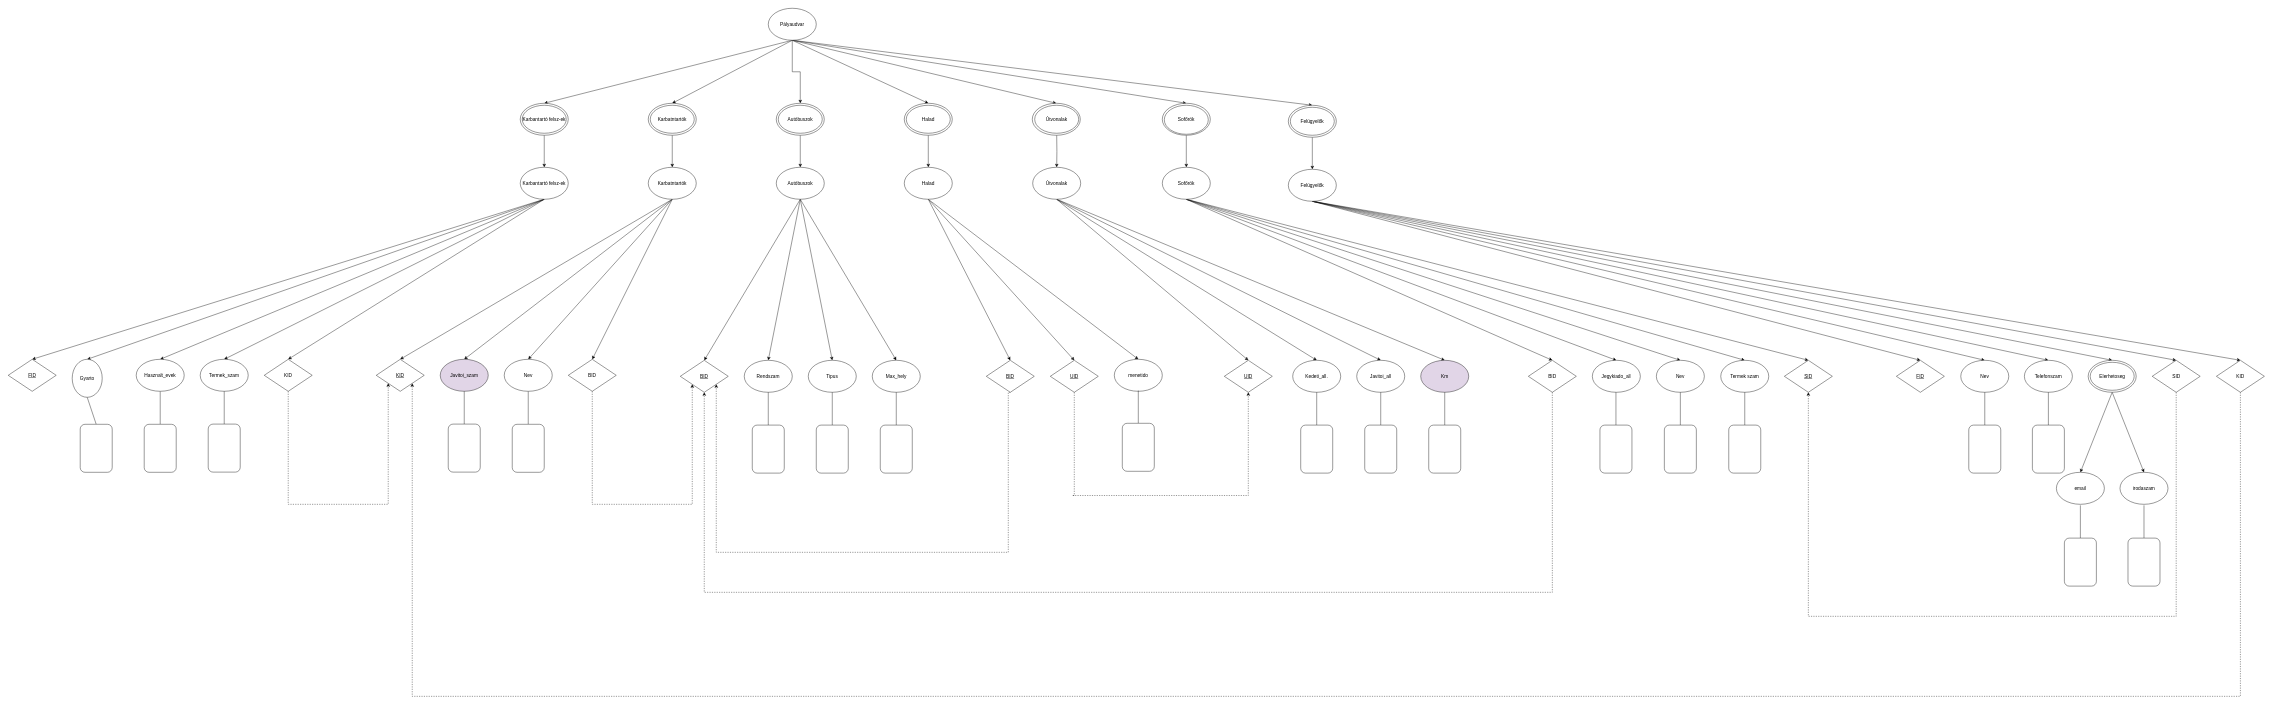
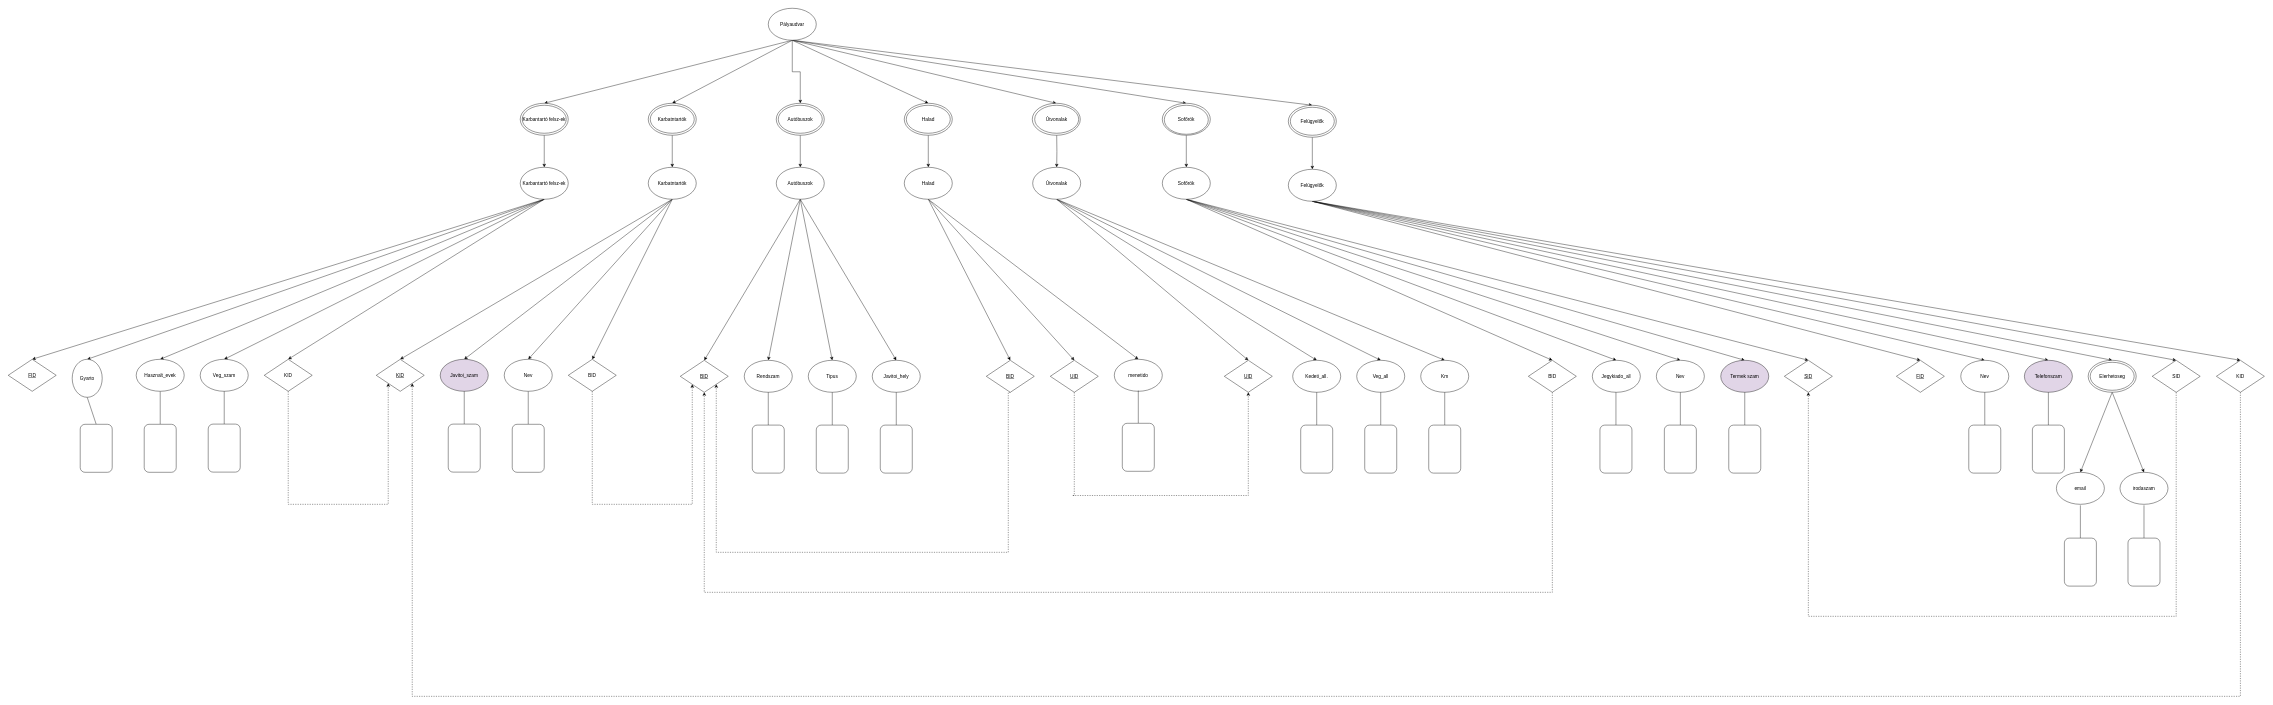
(224, 375) -> (224, 375)
(896, 376) -> (896, 376)
(1381, 376) -> (1381, 376)
(1445, 376) -> (1445, 376)
(1745, 376) -> (1745, 376)
(2048, 376) -> (2048, 376)
